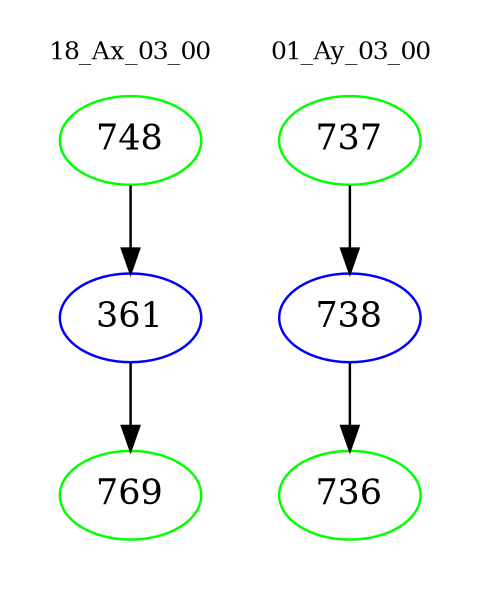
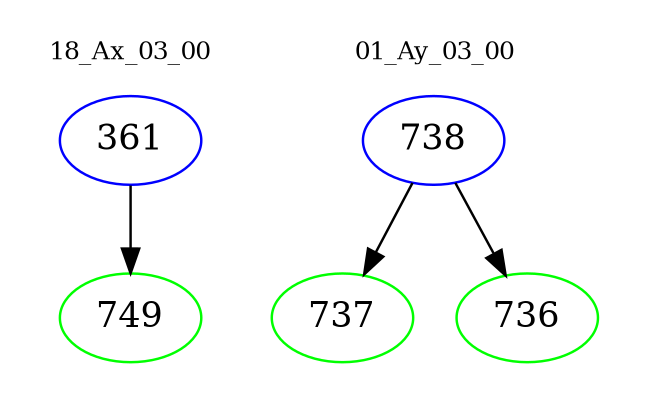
(131, 140) -> none
(350, 217) -> (394, 218)
(131, 495) -> (131, 318)
